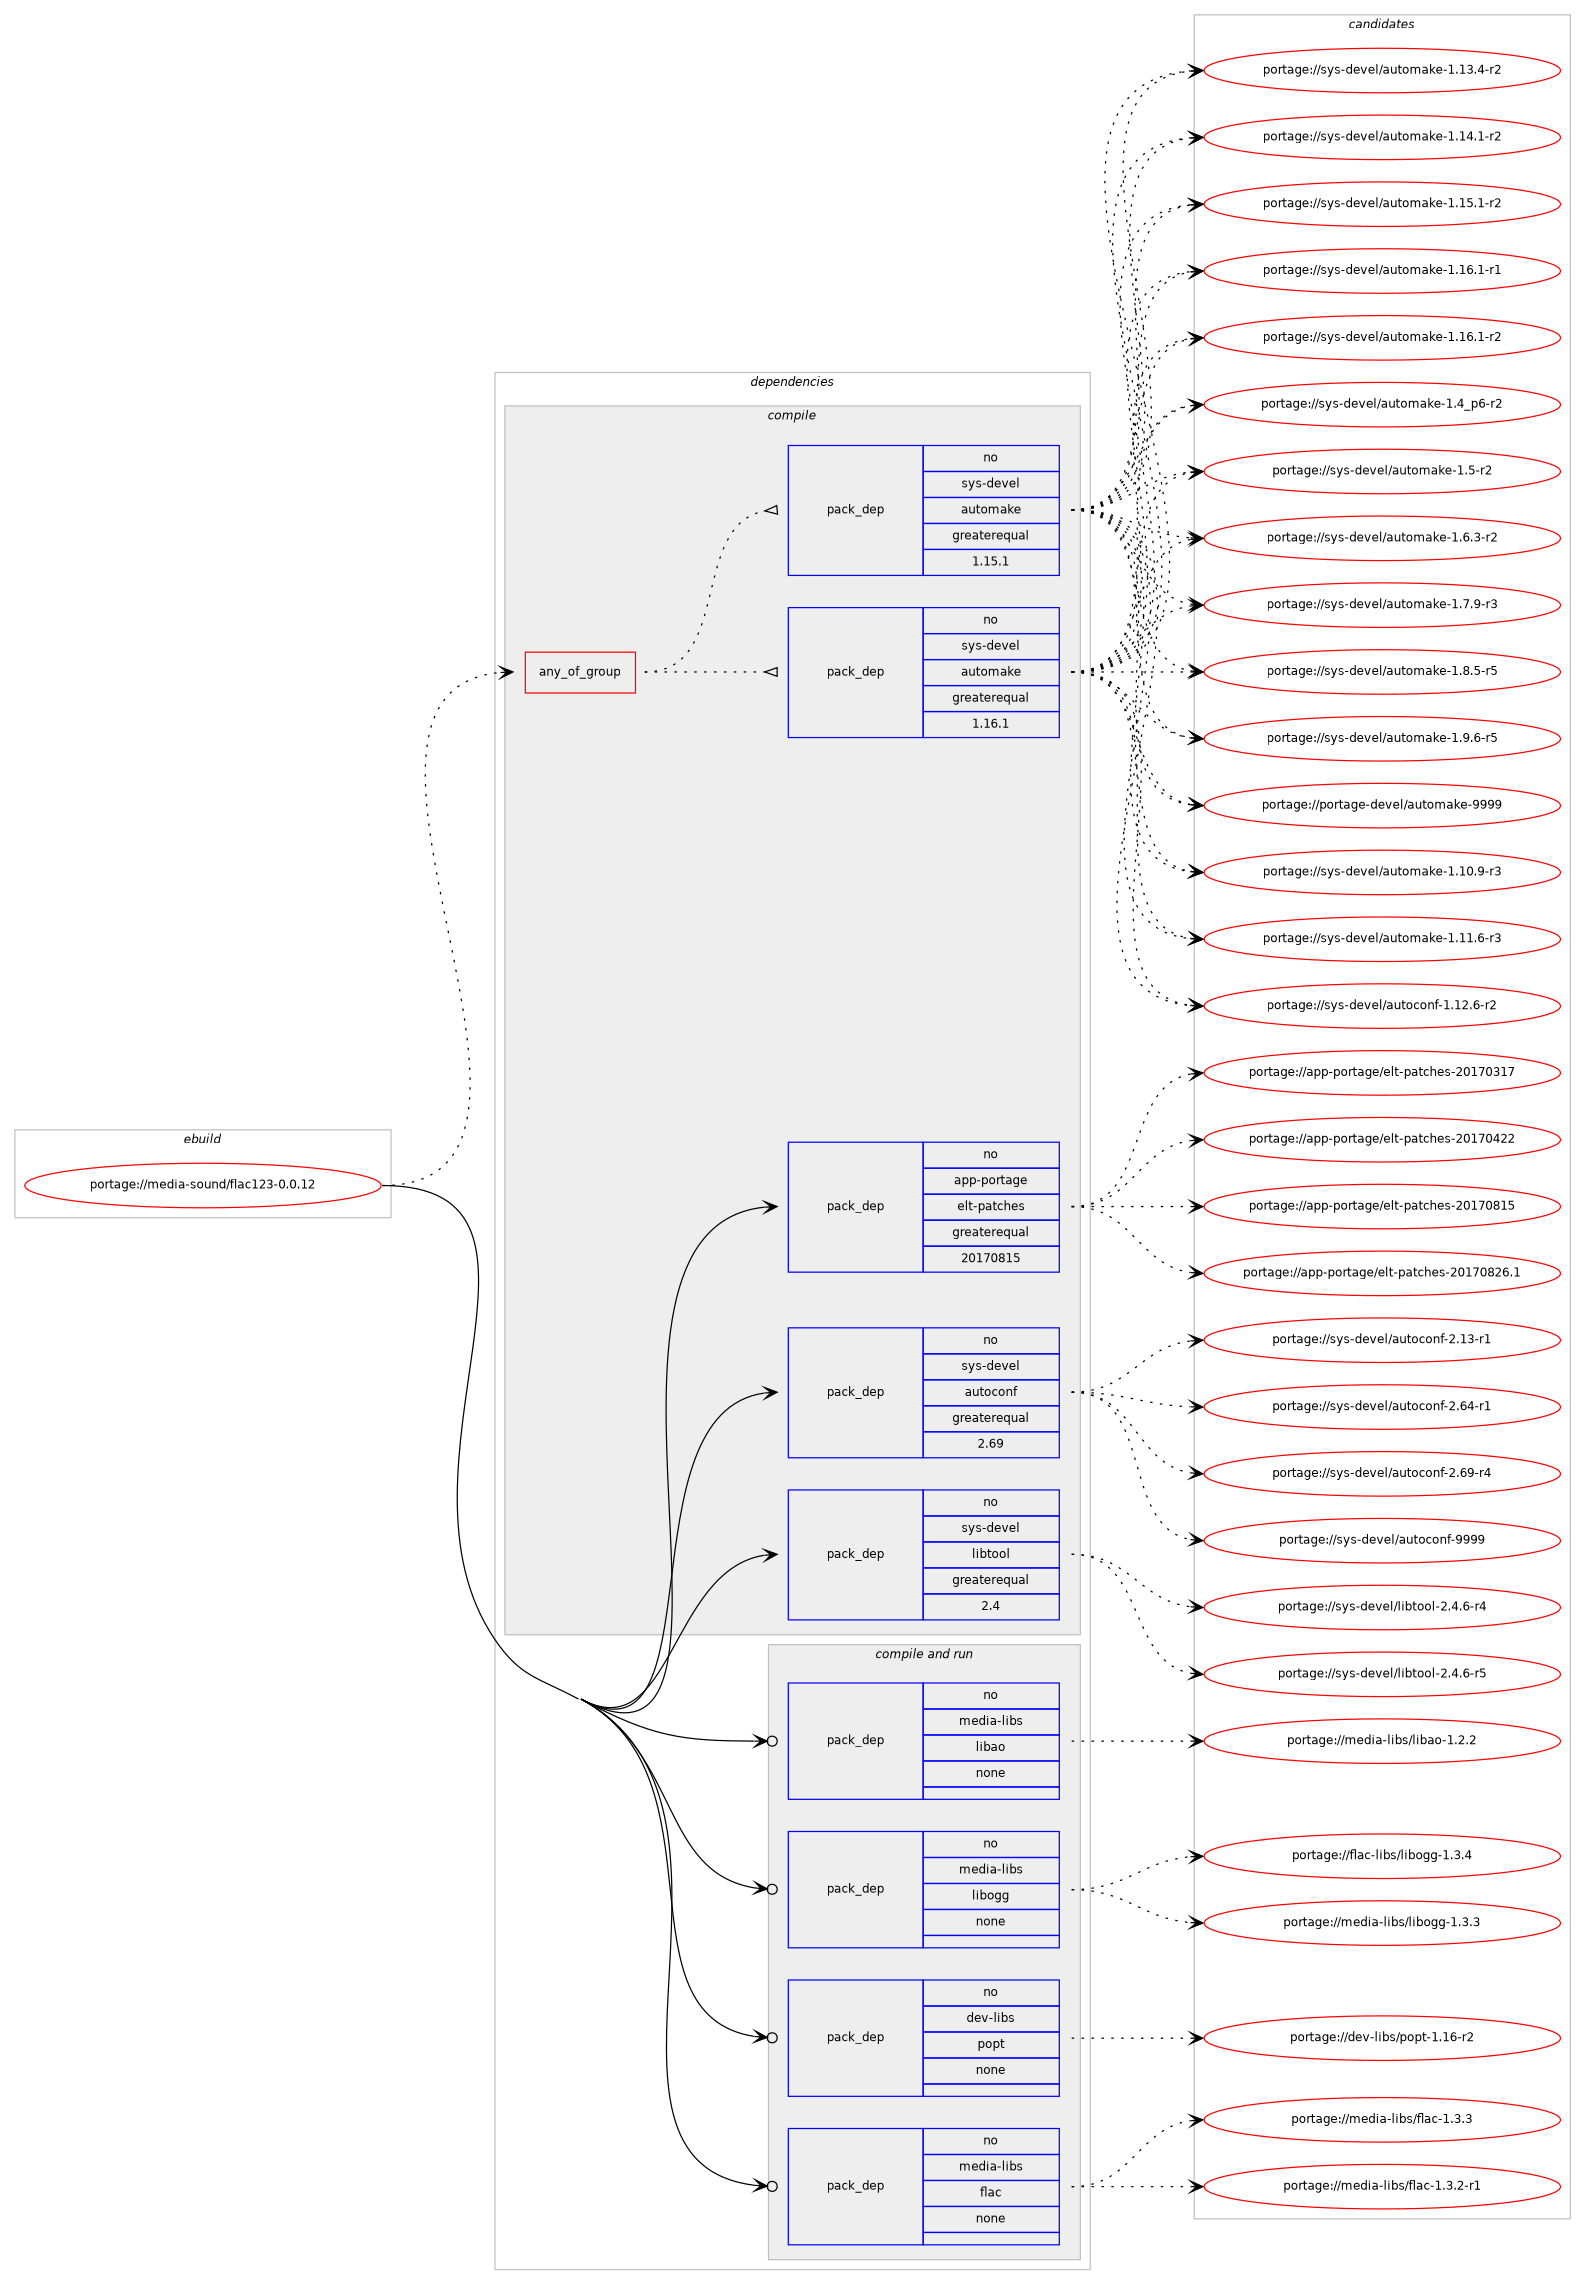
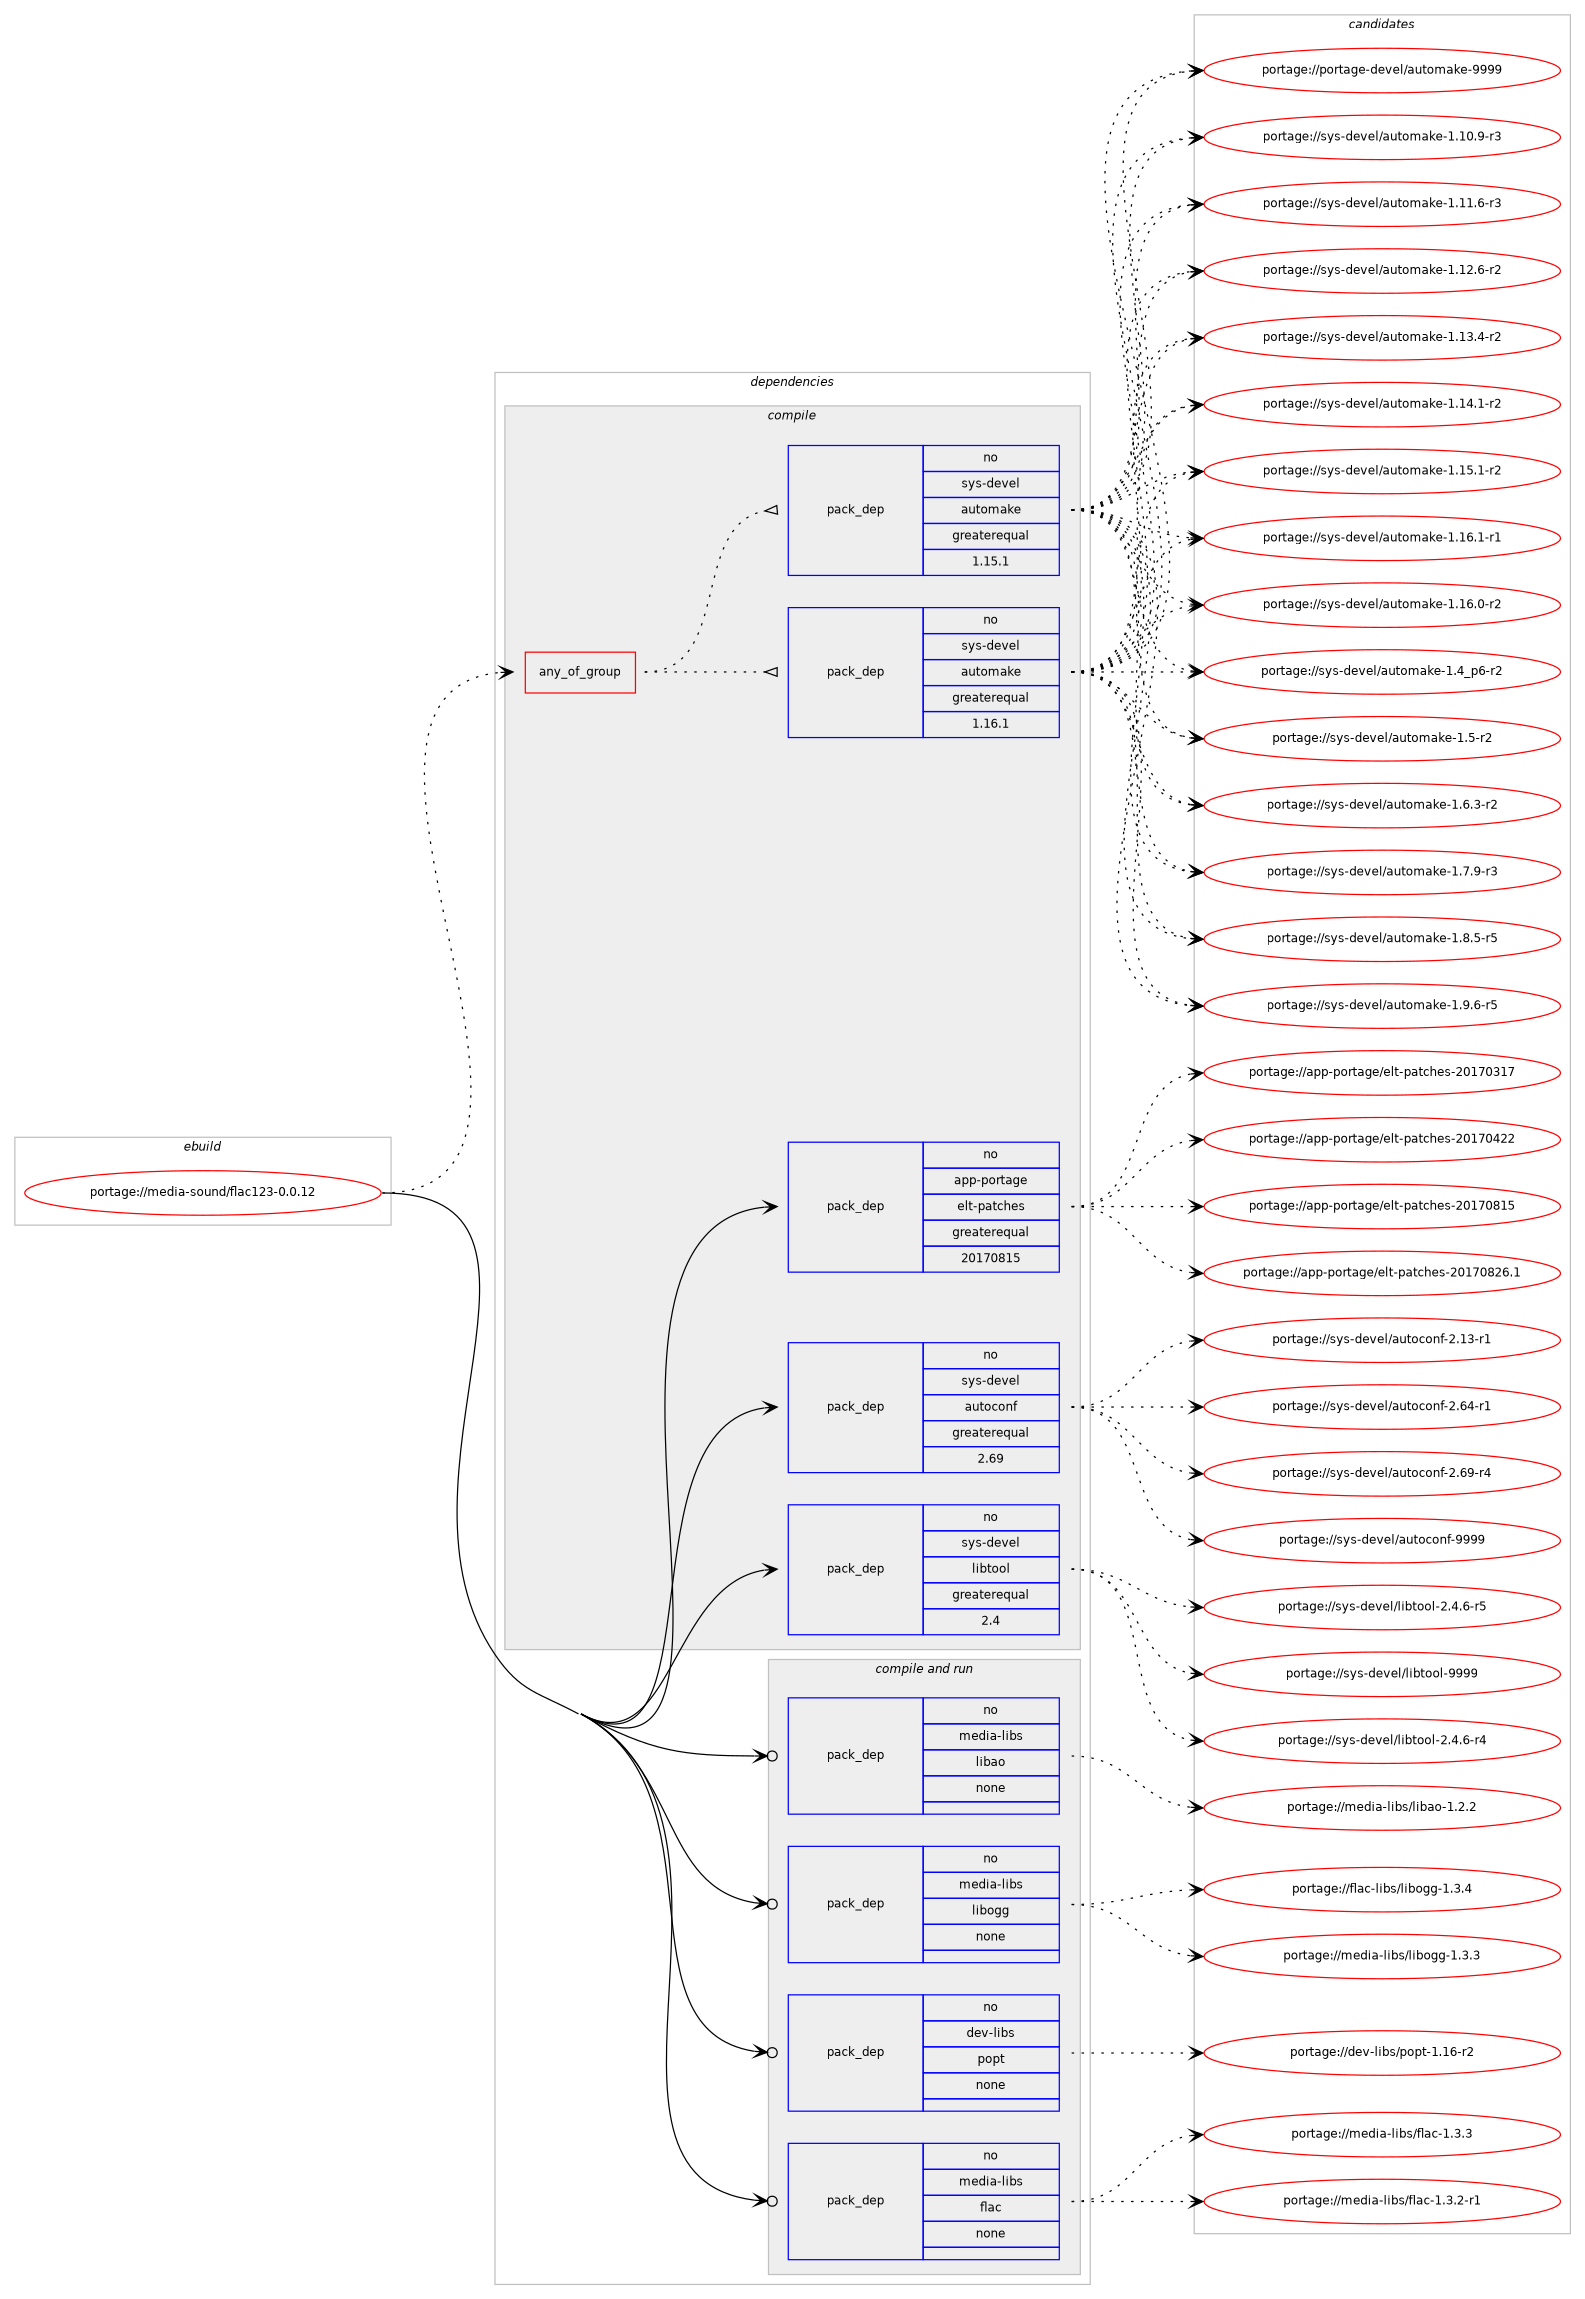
(1382, 338) -> (1382, 605)
(1382, 1006) -> (1382, 271)
none -> (1382, 1674)
